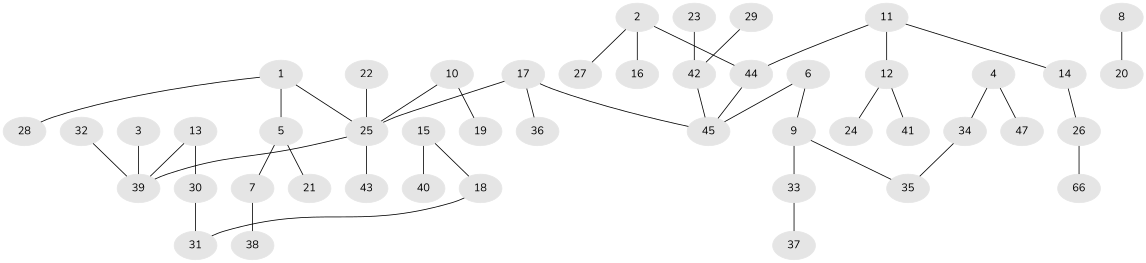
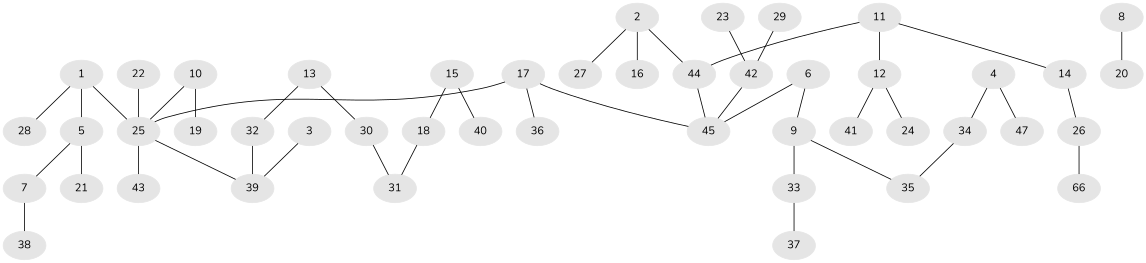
(167, 160) -> (279, 105)
